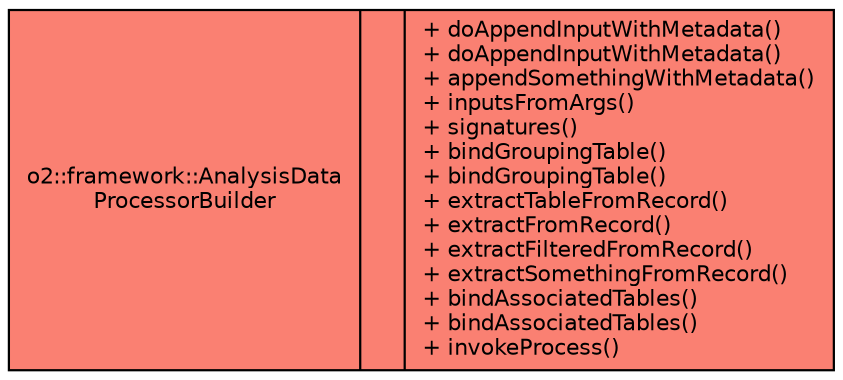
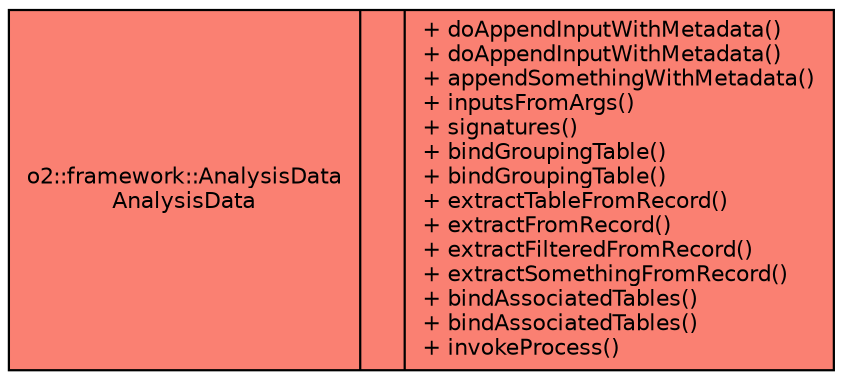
(185, 201) -> (185, 201)
